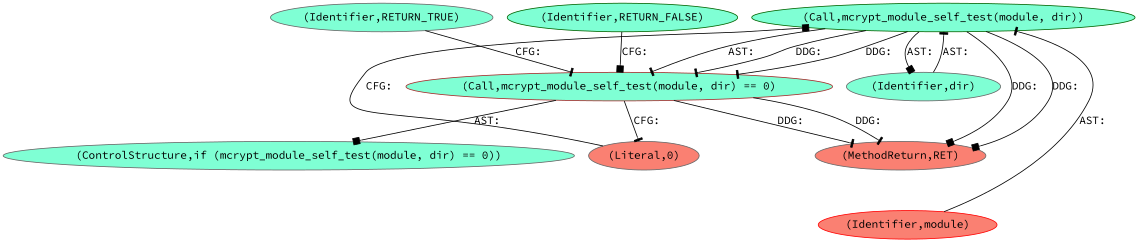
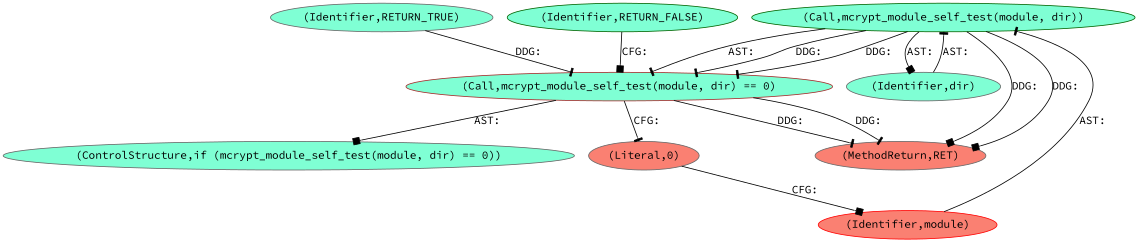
(436, 52) -> (768, 188)
(532, 52) -> (532, 52)
